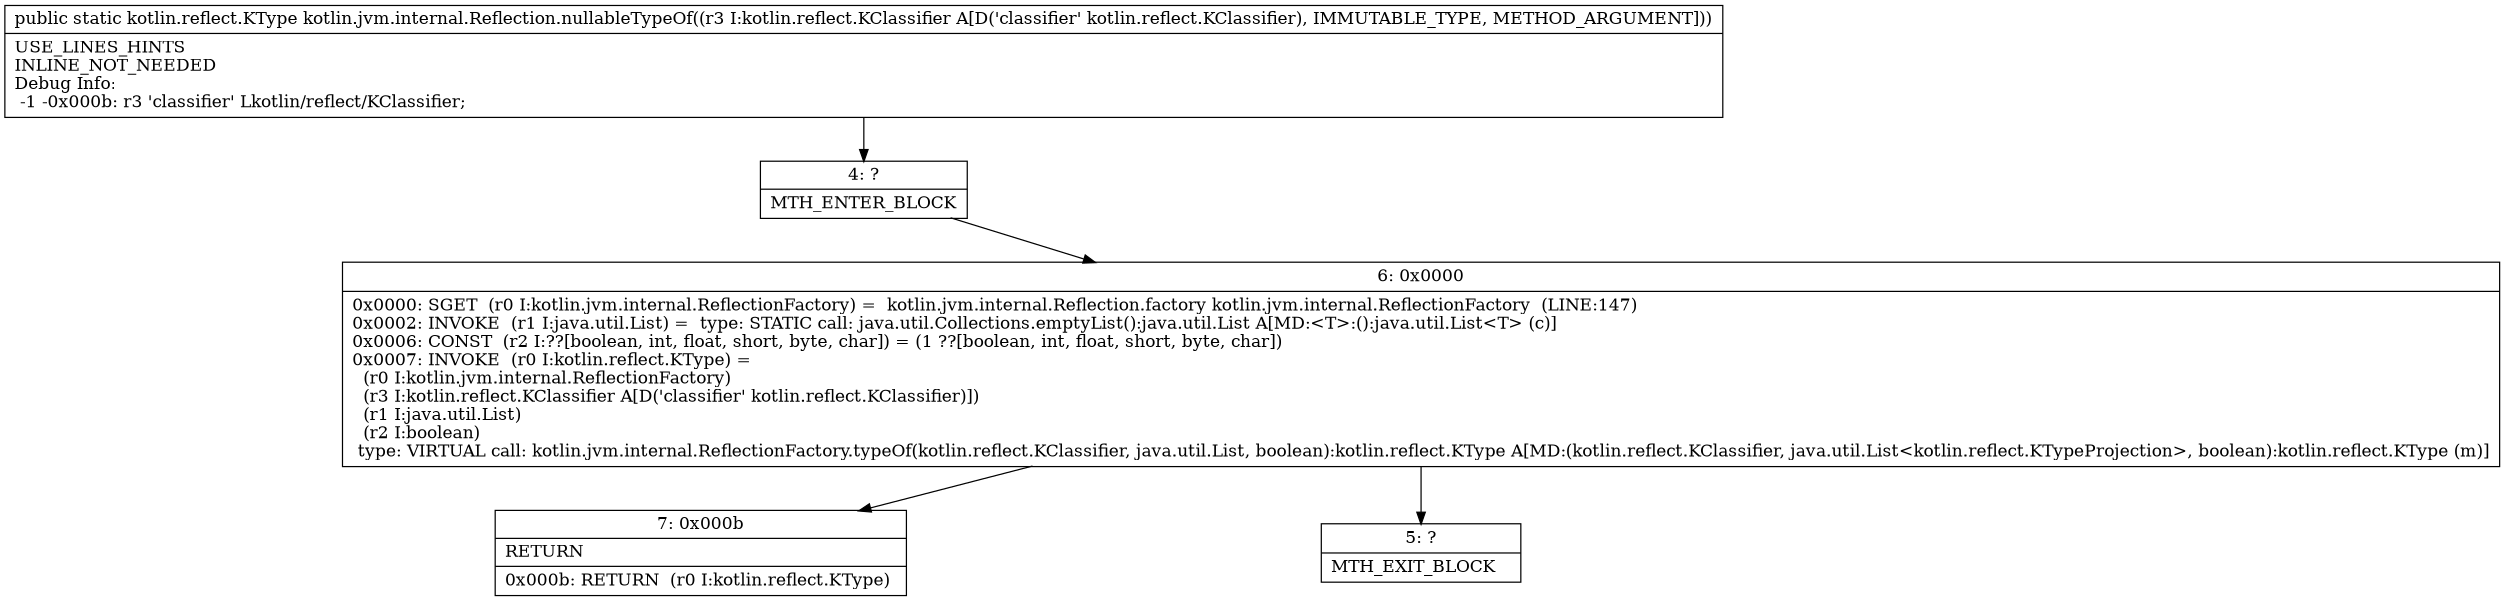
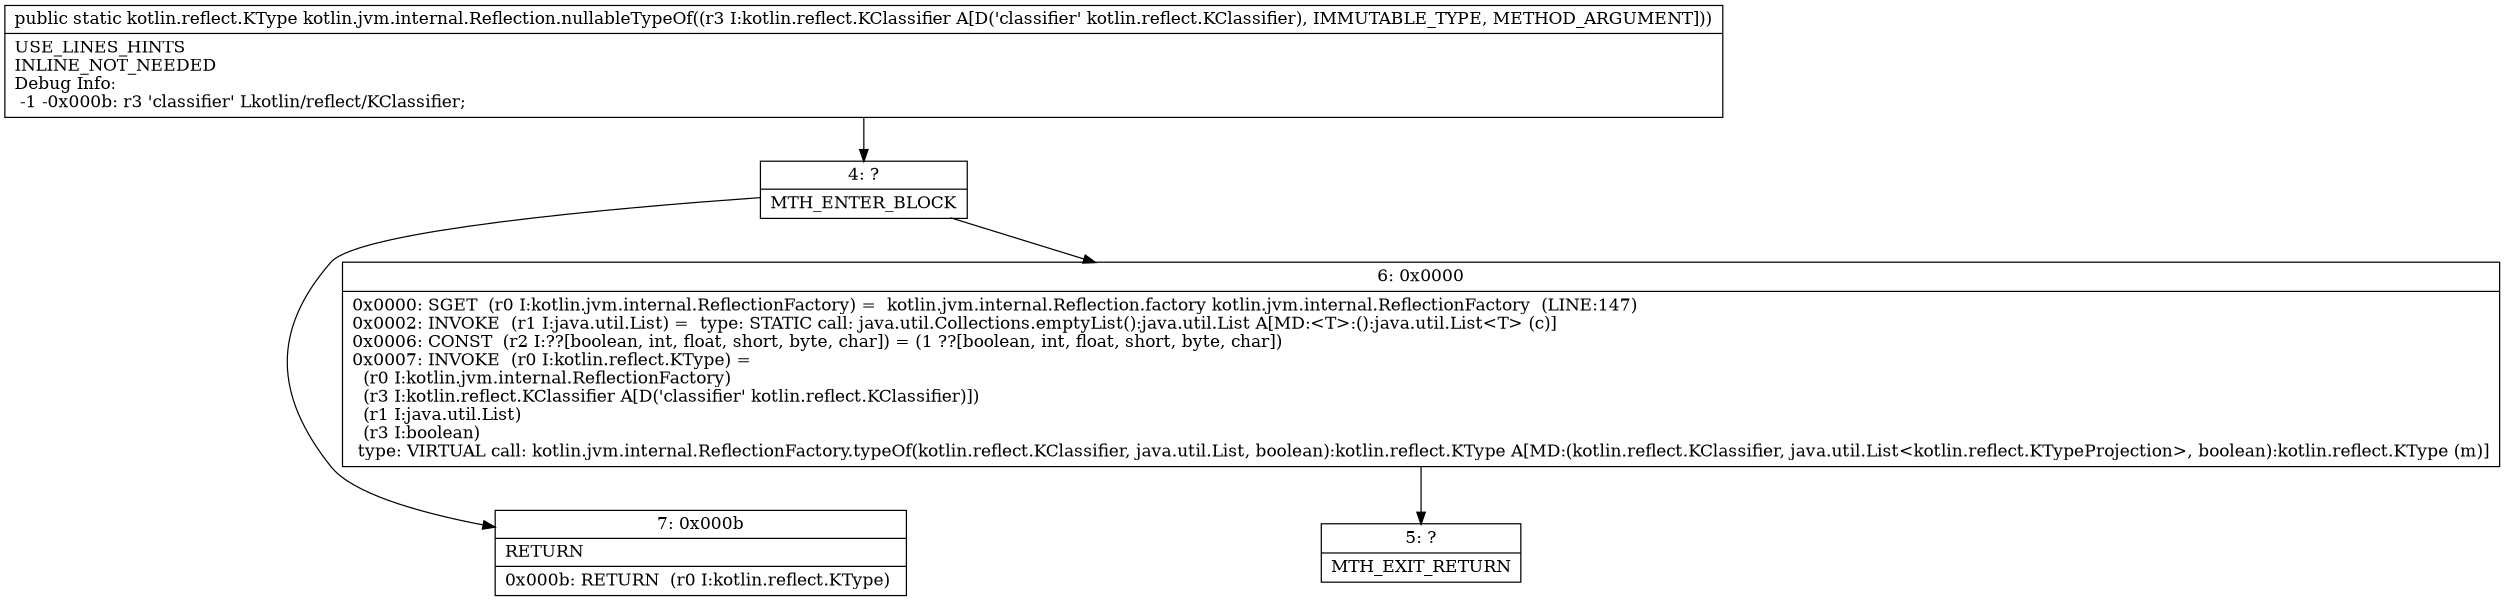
(417, 433) -> (417, 433)
(952, 487) -> (350, 251)
(1414, 567) -> (1421, 567)
